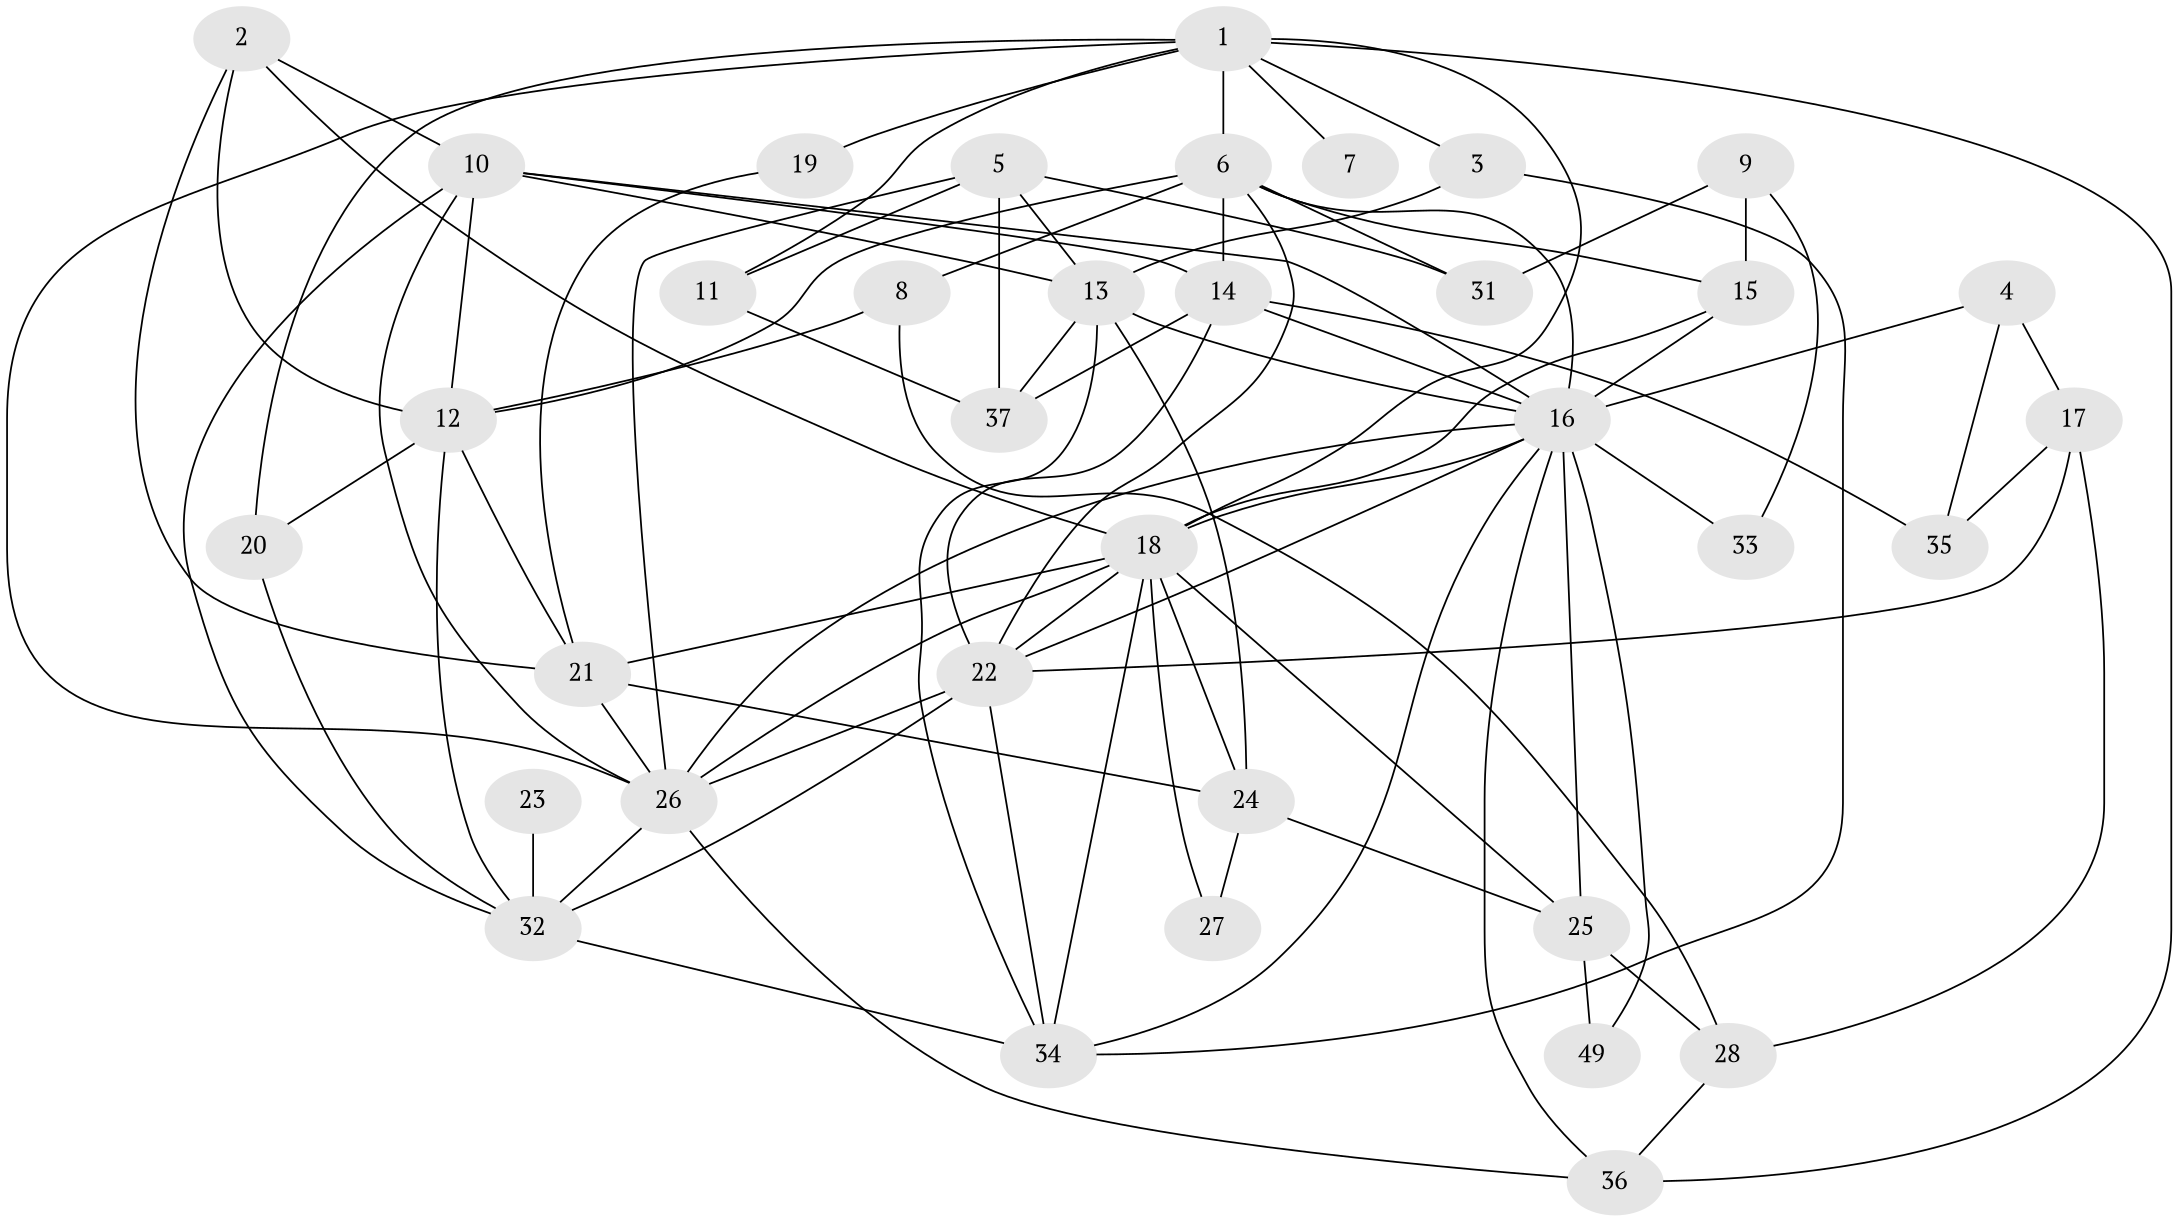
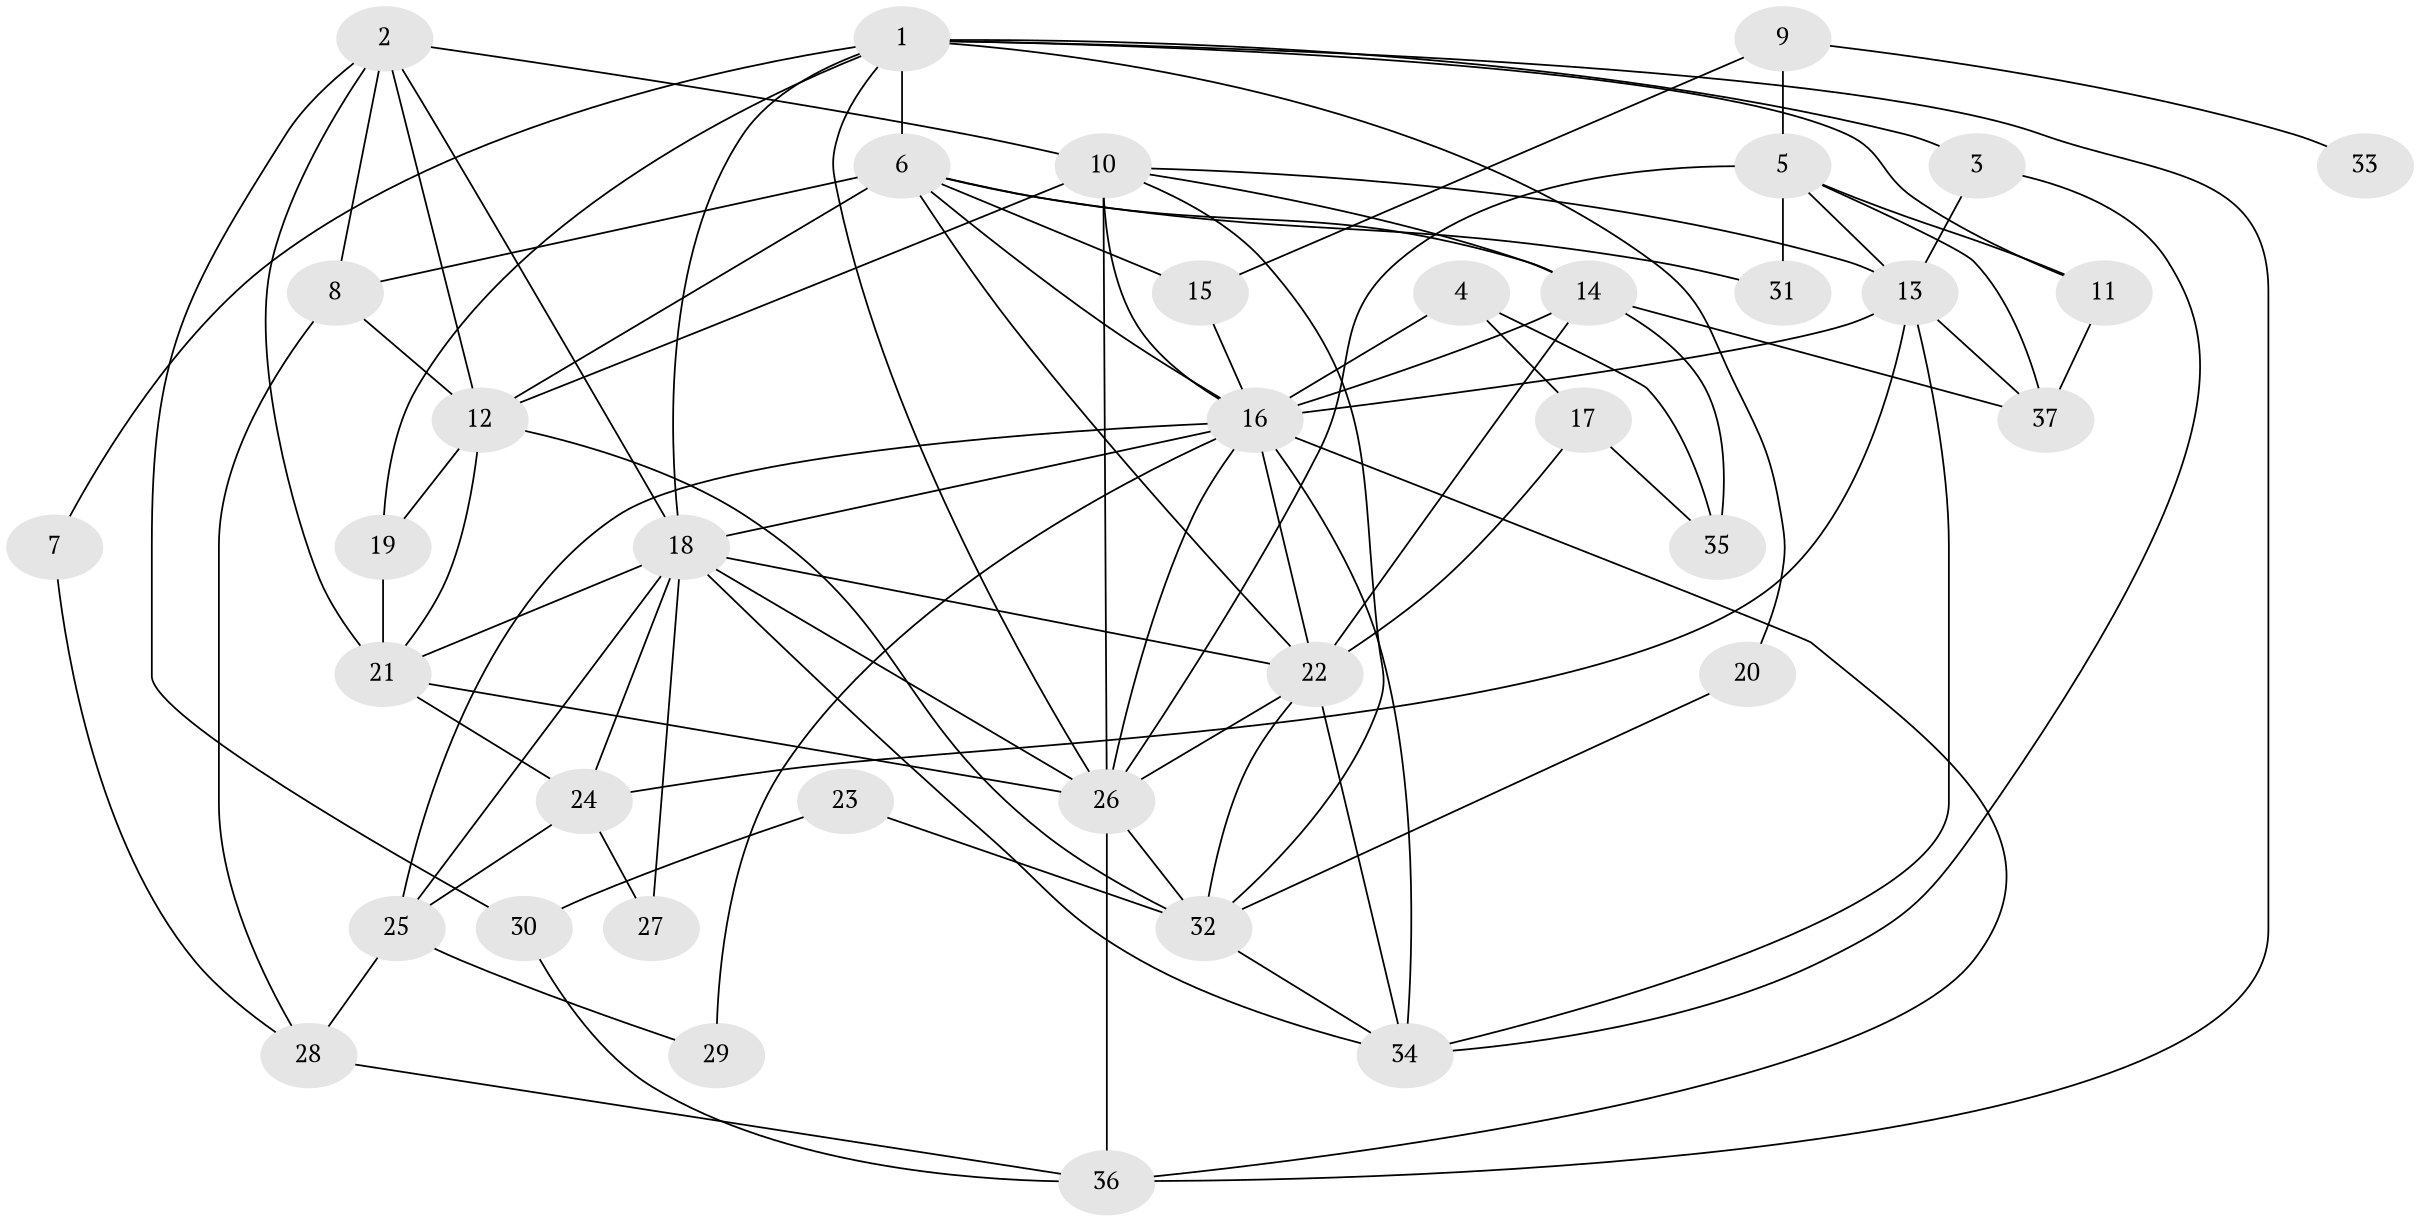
none -> (360, 166)
(1615, 229) -> (1783, 103)
(1429, 448) -> none
(351, 484) -> (432, 484)
(1654, 484) -> none
(2096, 846) -> (120, 830)
none -> (524, 929)
(1592, 1056) -> (717, 1056)
